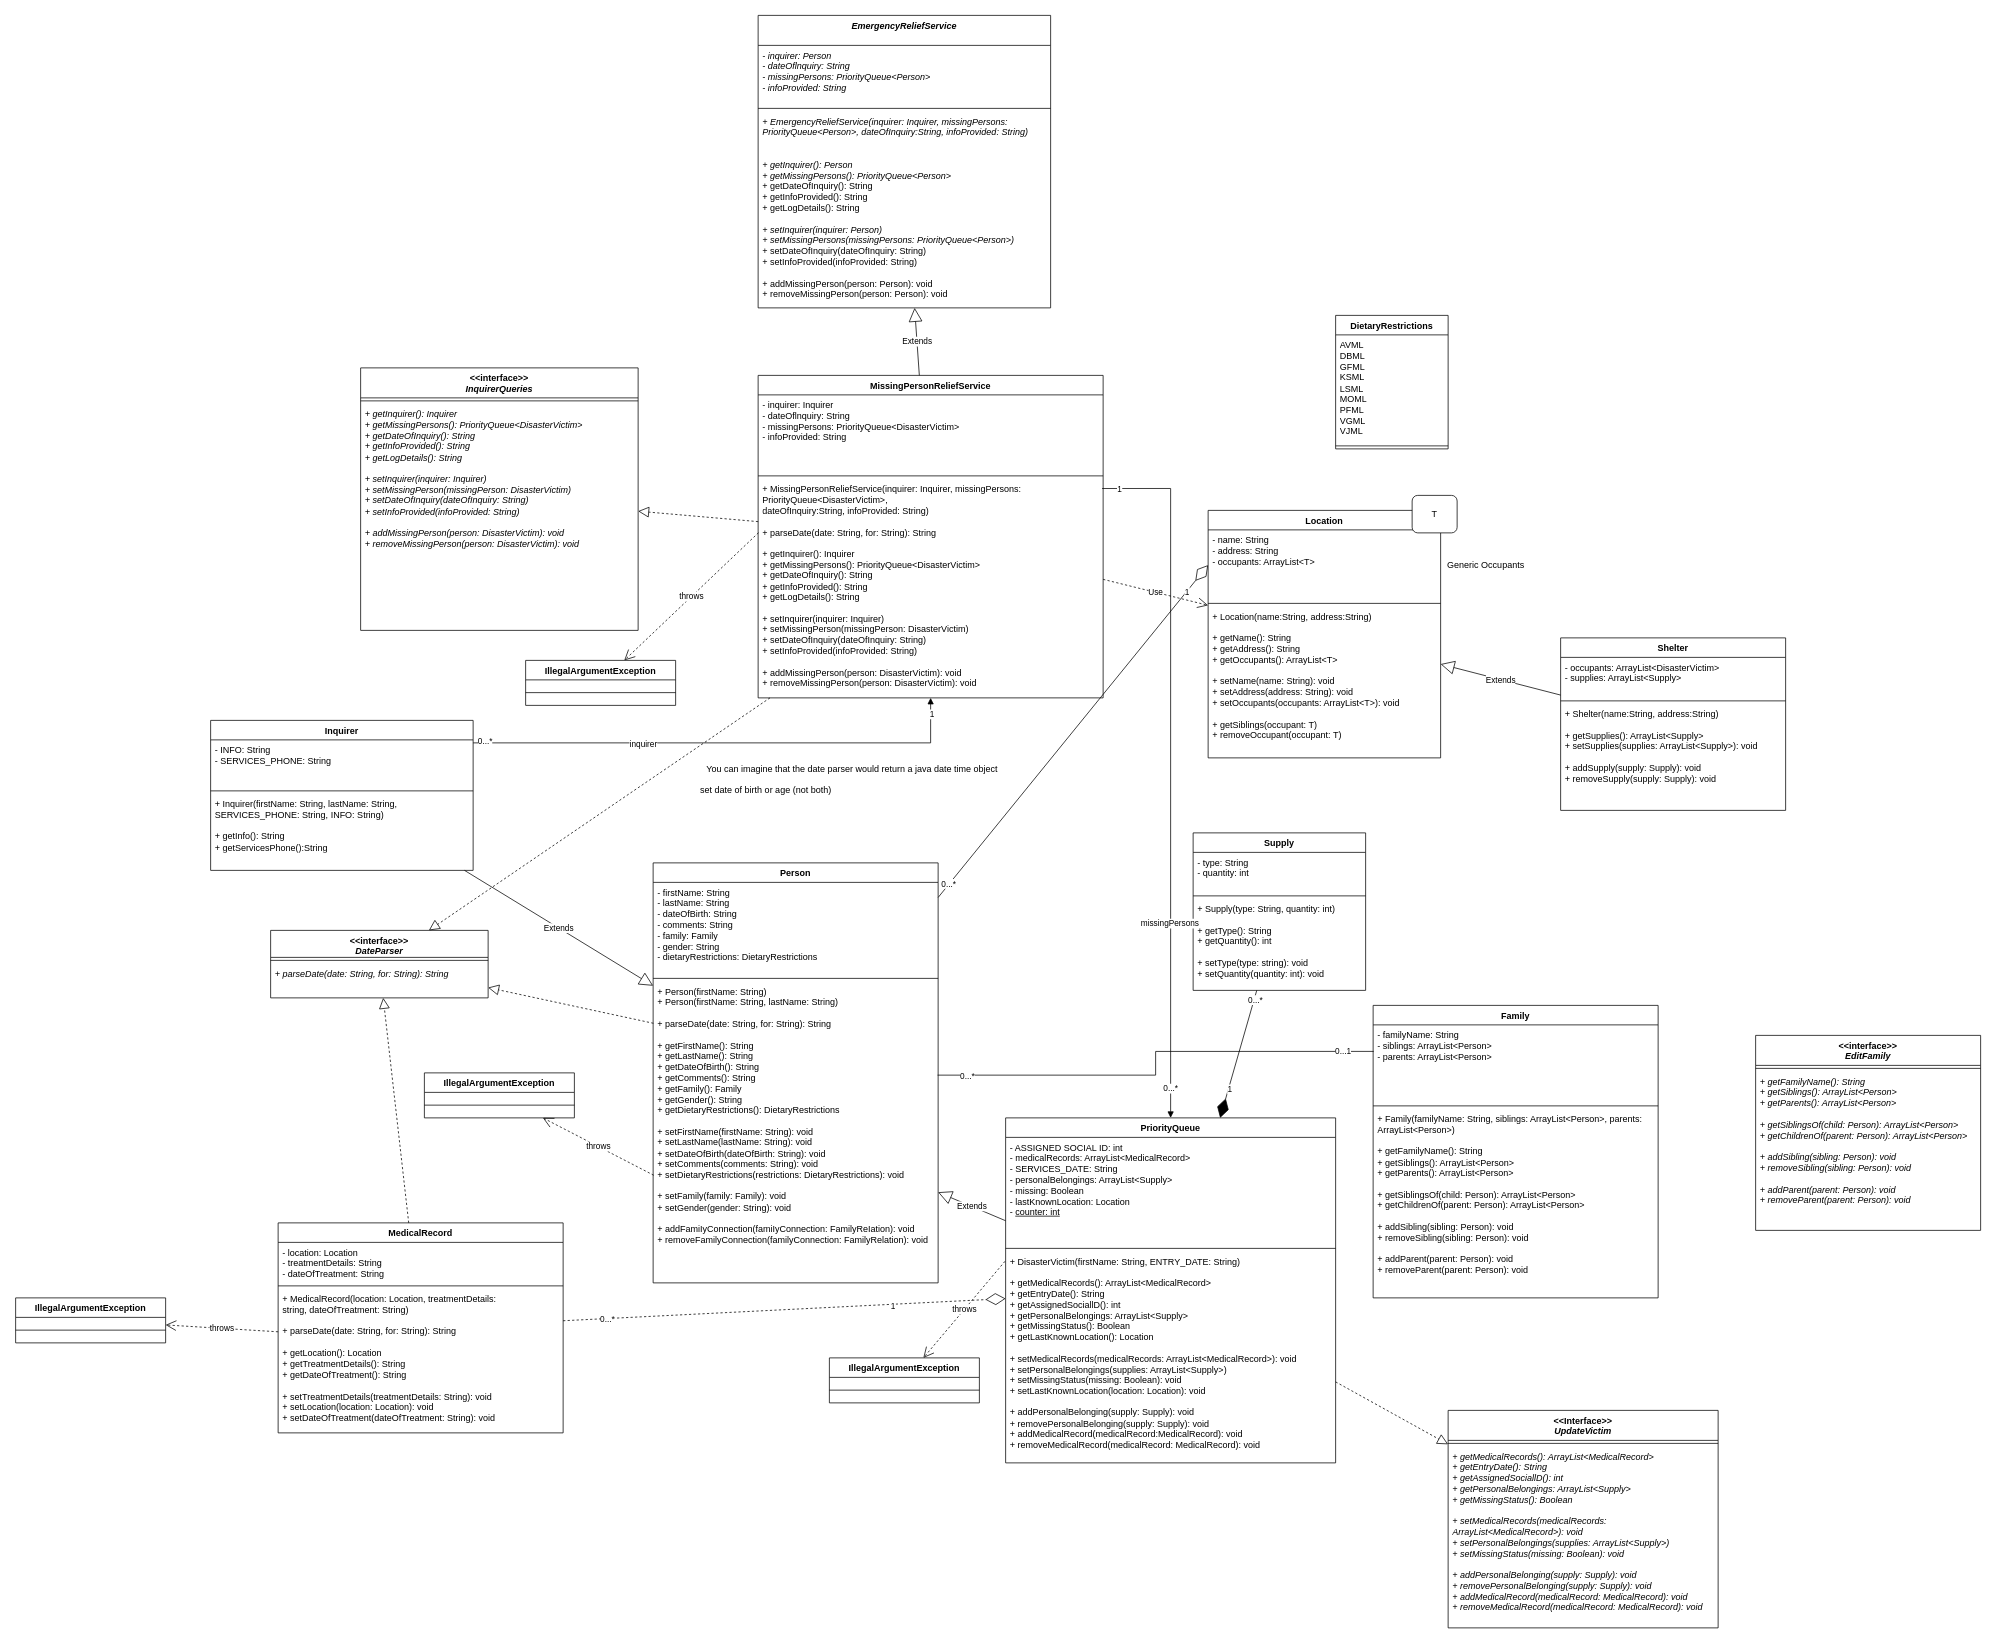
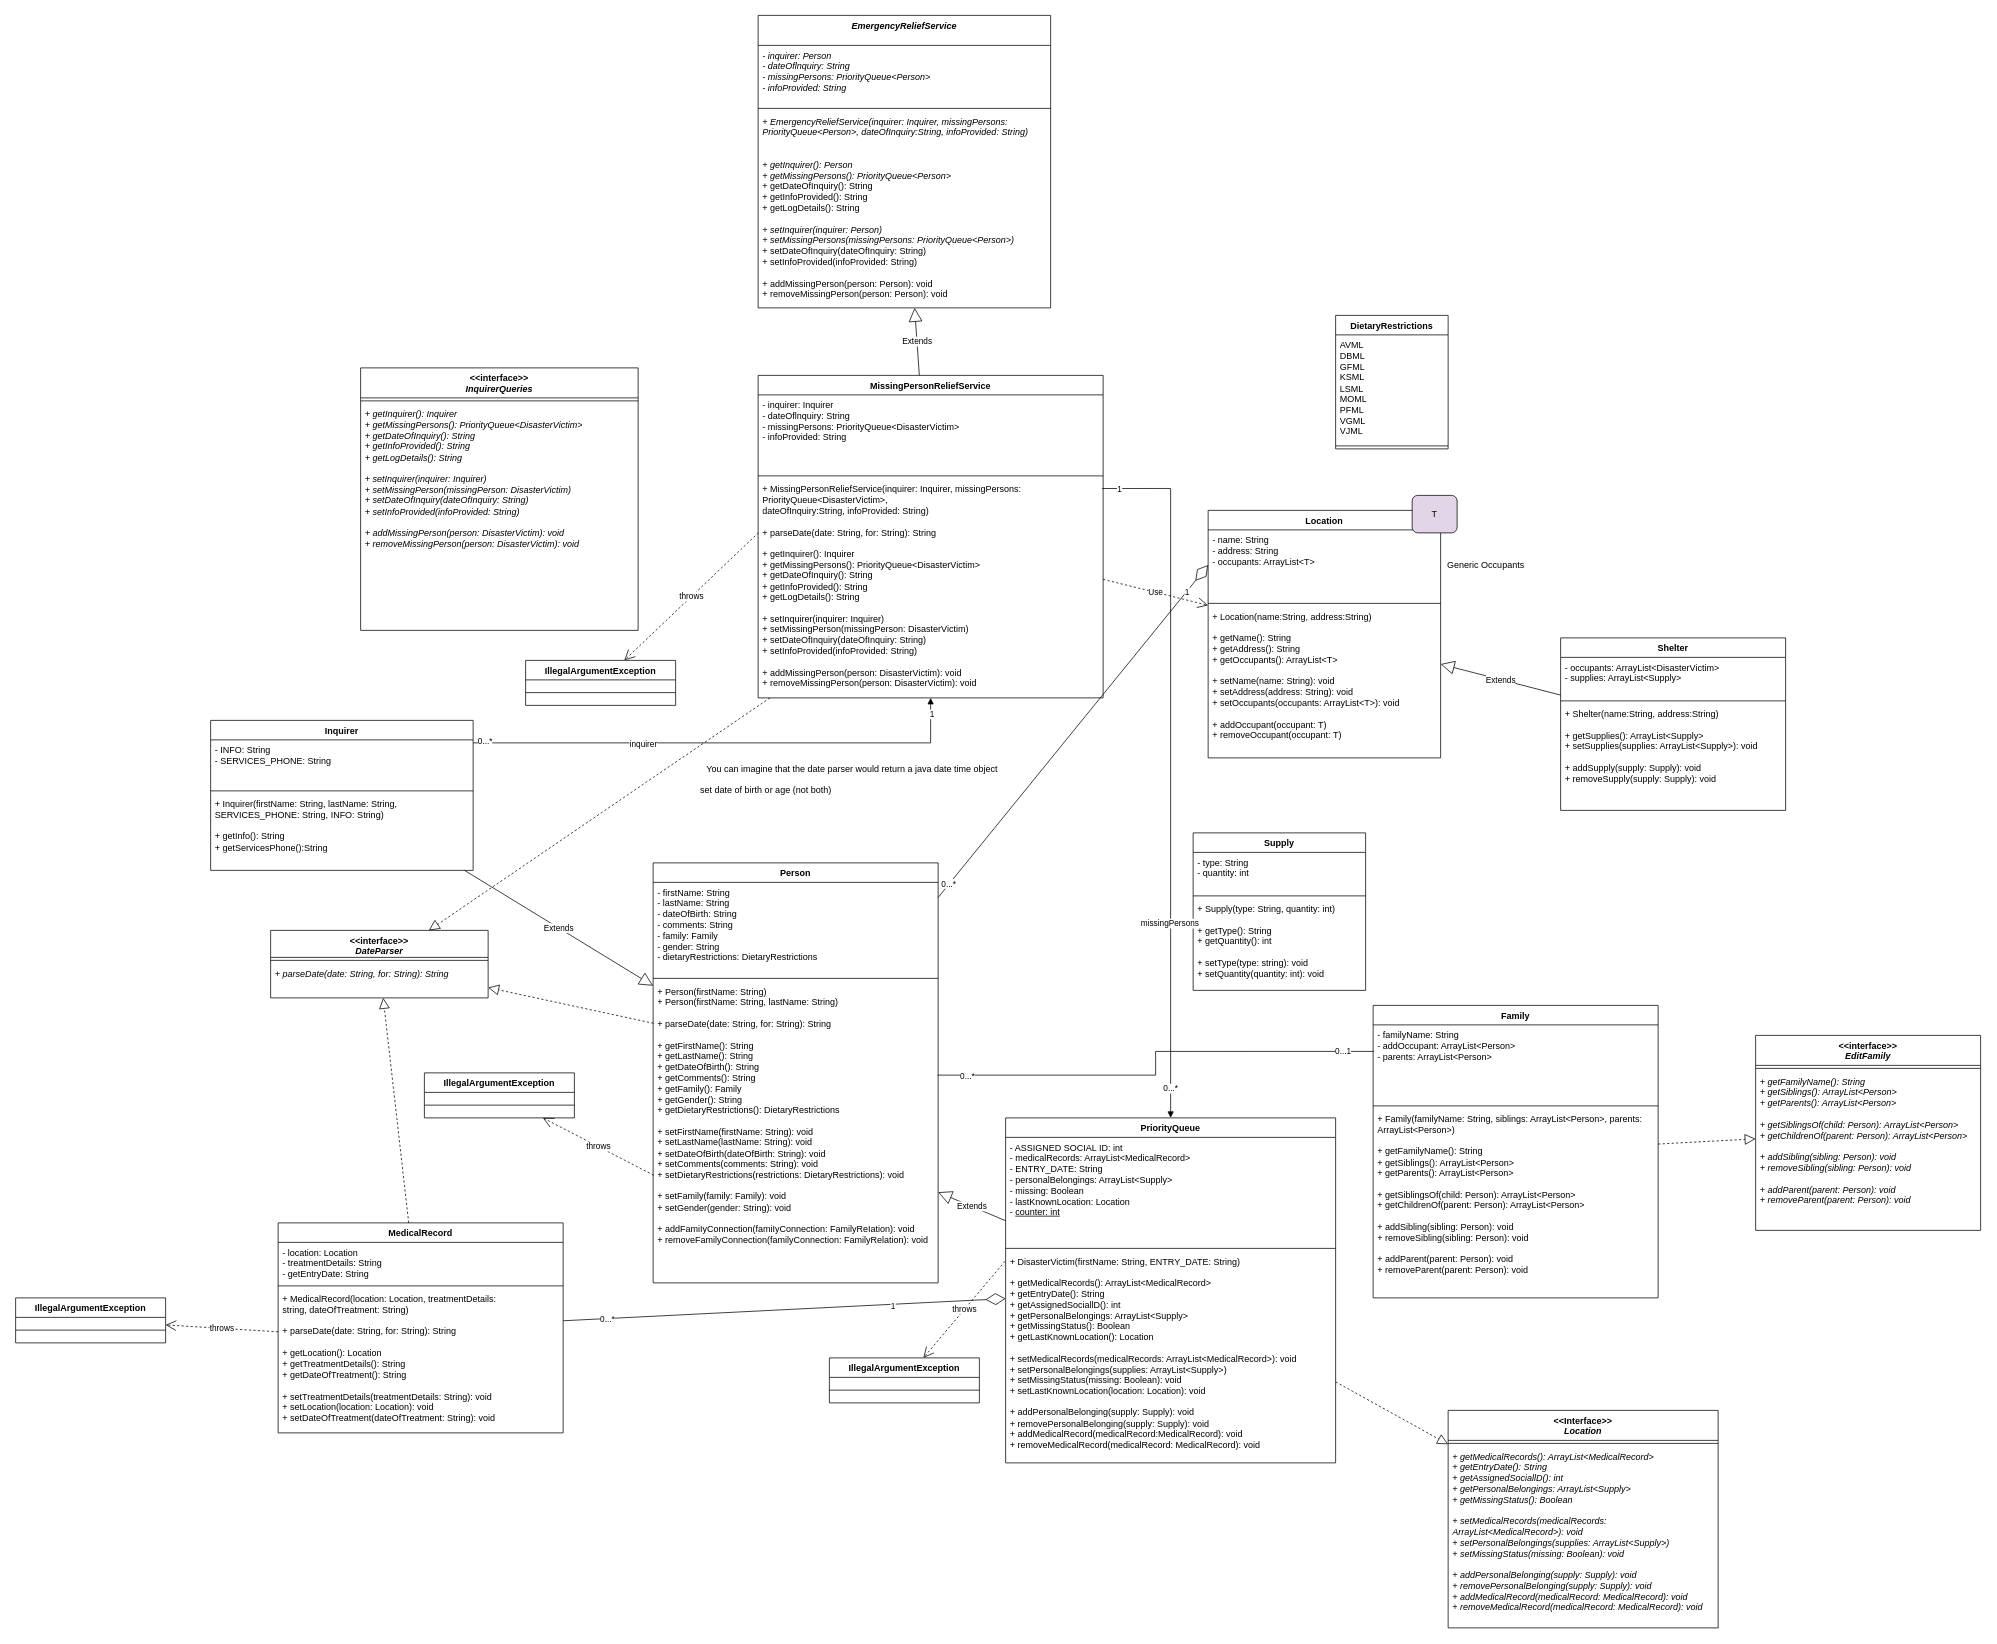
(1434, 514) -> (1434, 514)
(702, 517) -> none
(1318, 660) -> (1318, 660)
(1241, 1045) -> none
(1443, 1046) -> (1453, 1046)
none -> (1703, 1142)
(1106, 1180) -> (1106, 1180)
(341, 1264) -> (341, 1264)
(799, 1309) -> (799, 1309)
(1583, 1426) -> (1583, 1426)
